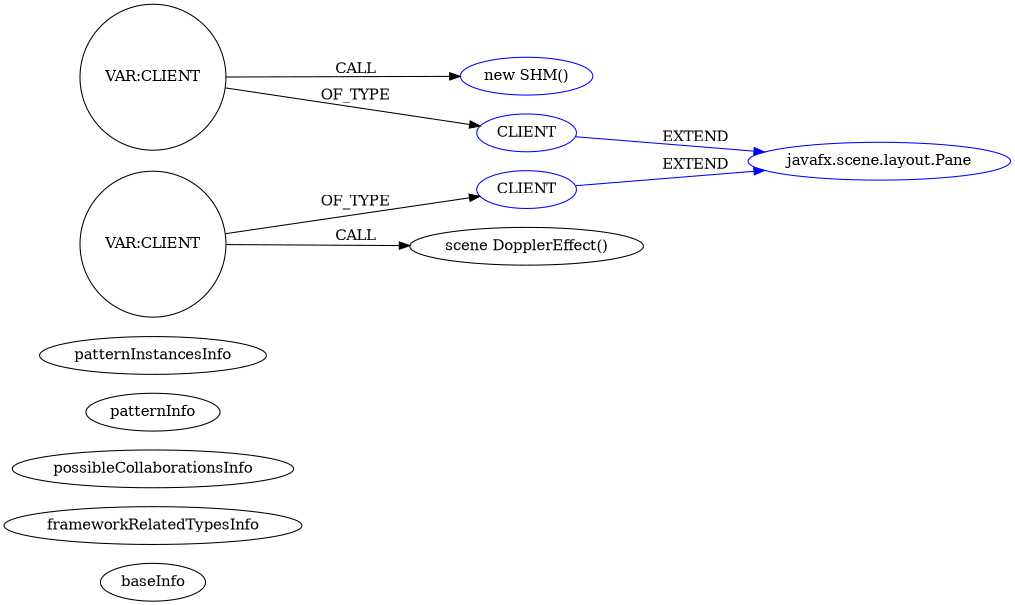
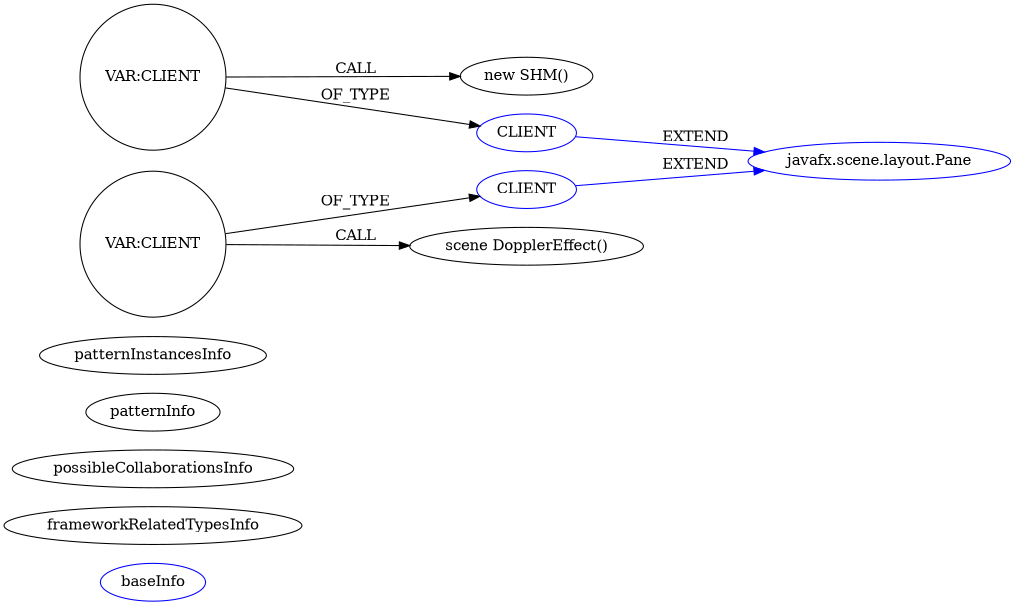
(527, 76) -> (527, 76)
(153, 582) -> (153, 582)
